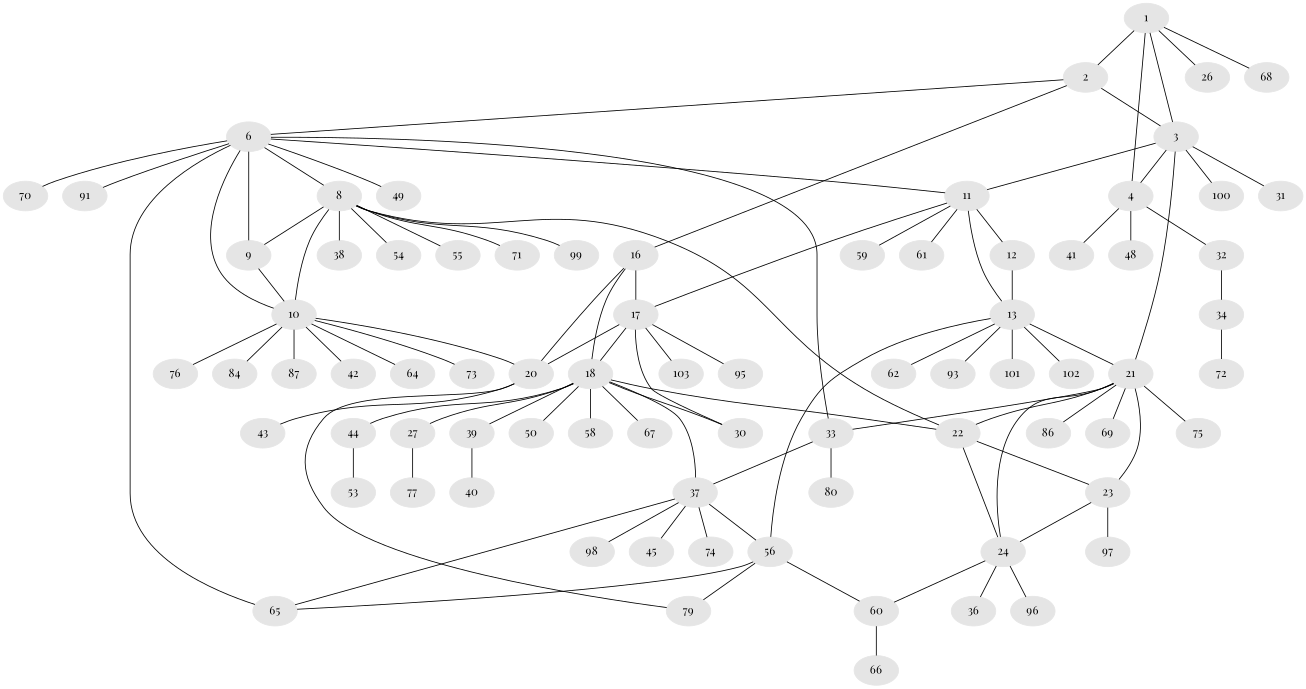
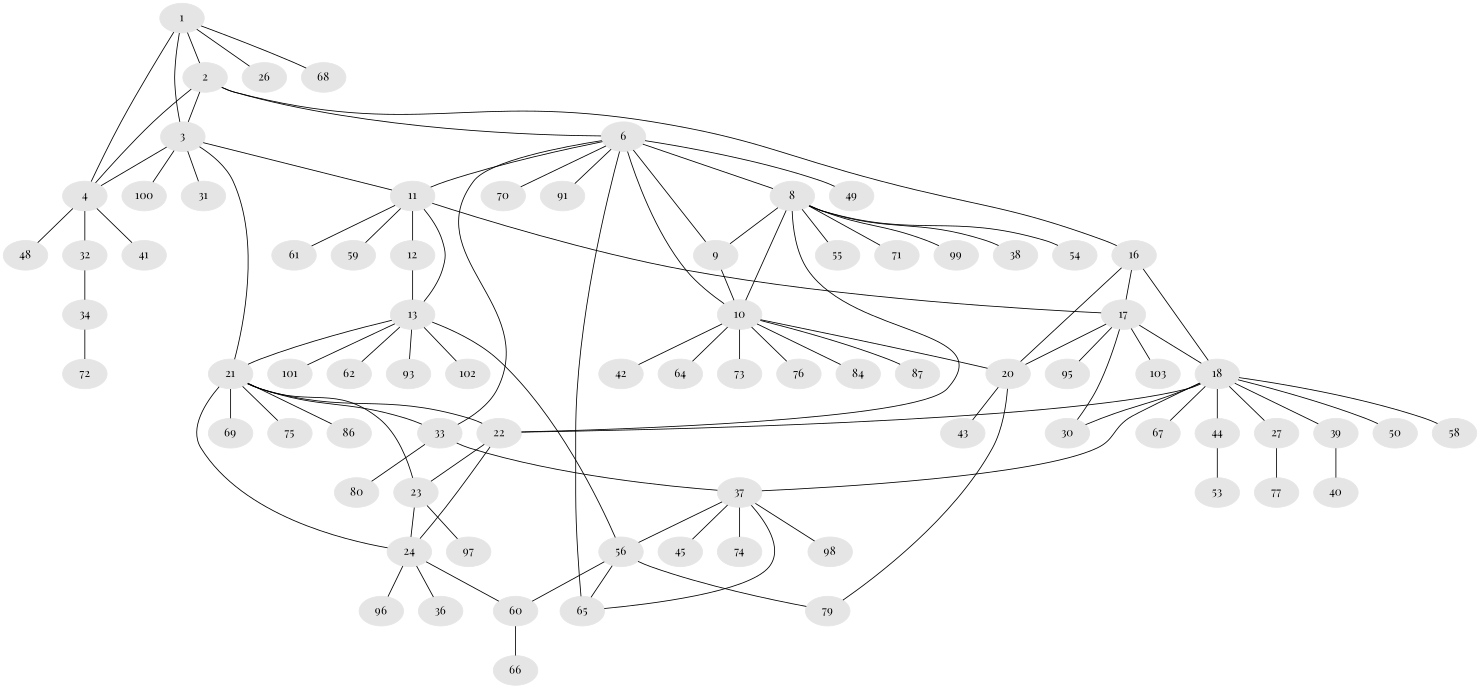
none -> (141, 134)
